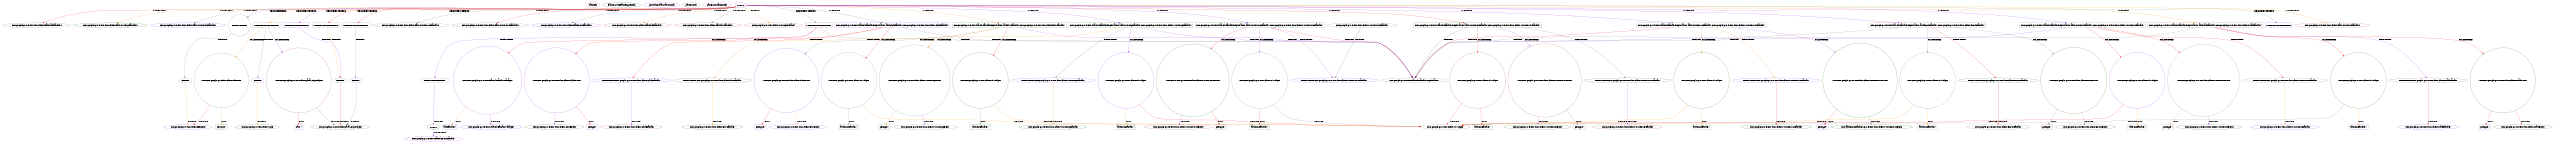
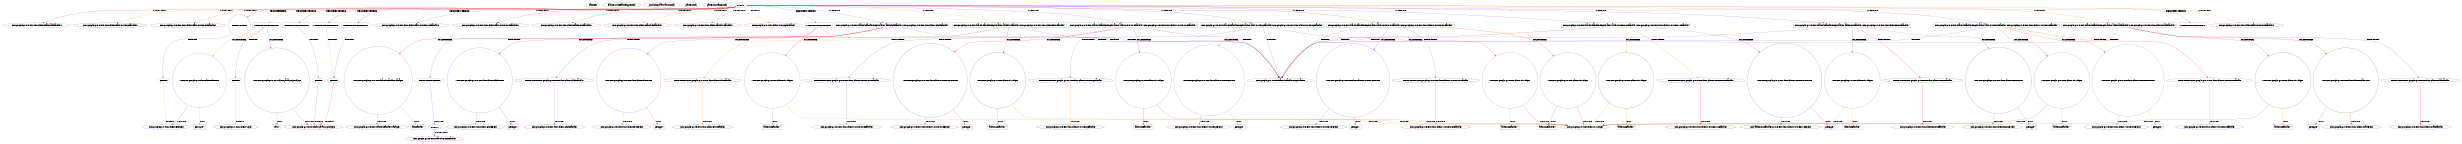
(1348, 52) -> (847, 103)
(1193, 80) -> (930, 80)
